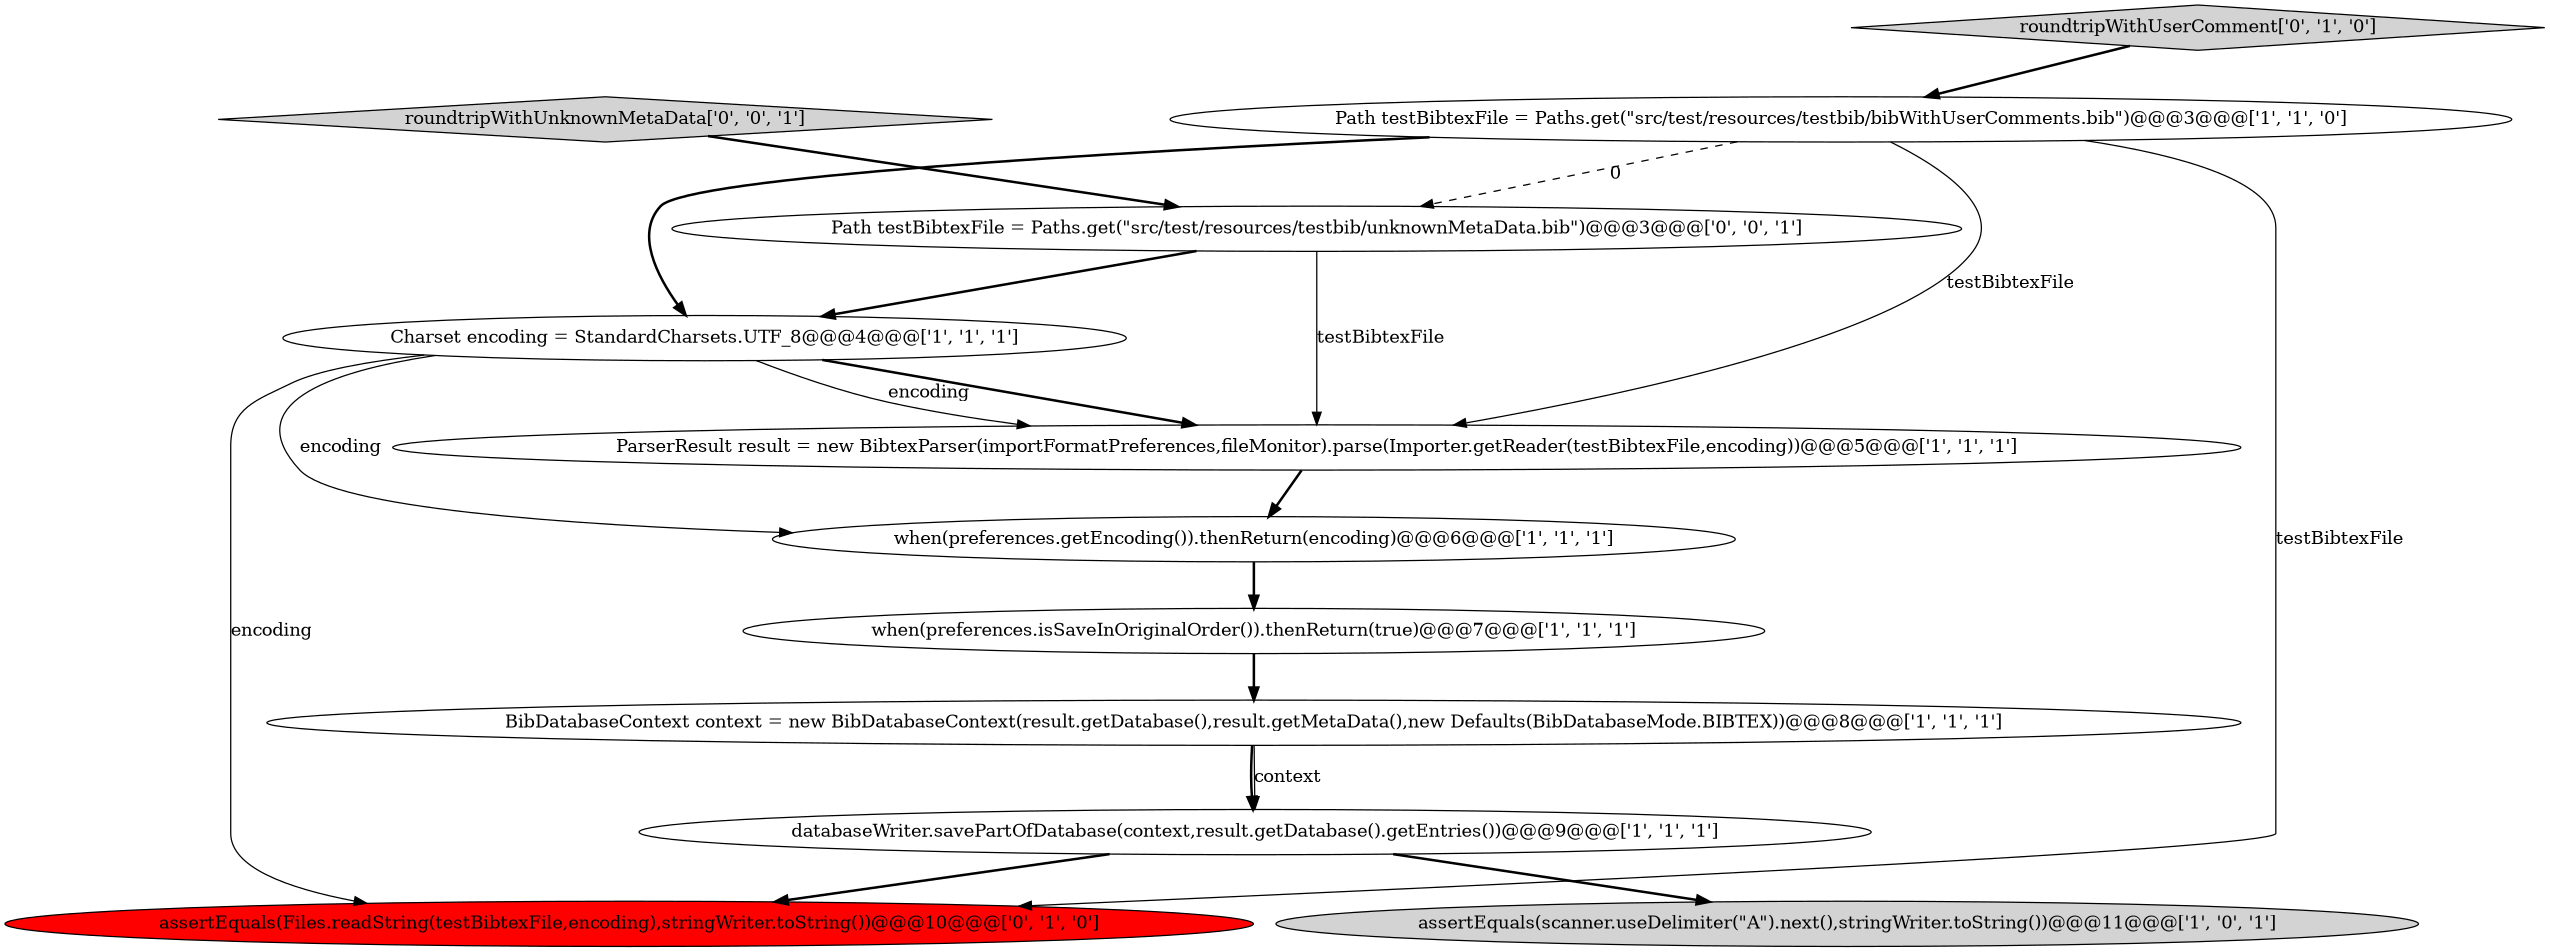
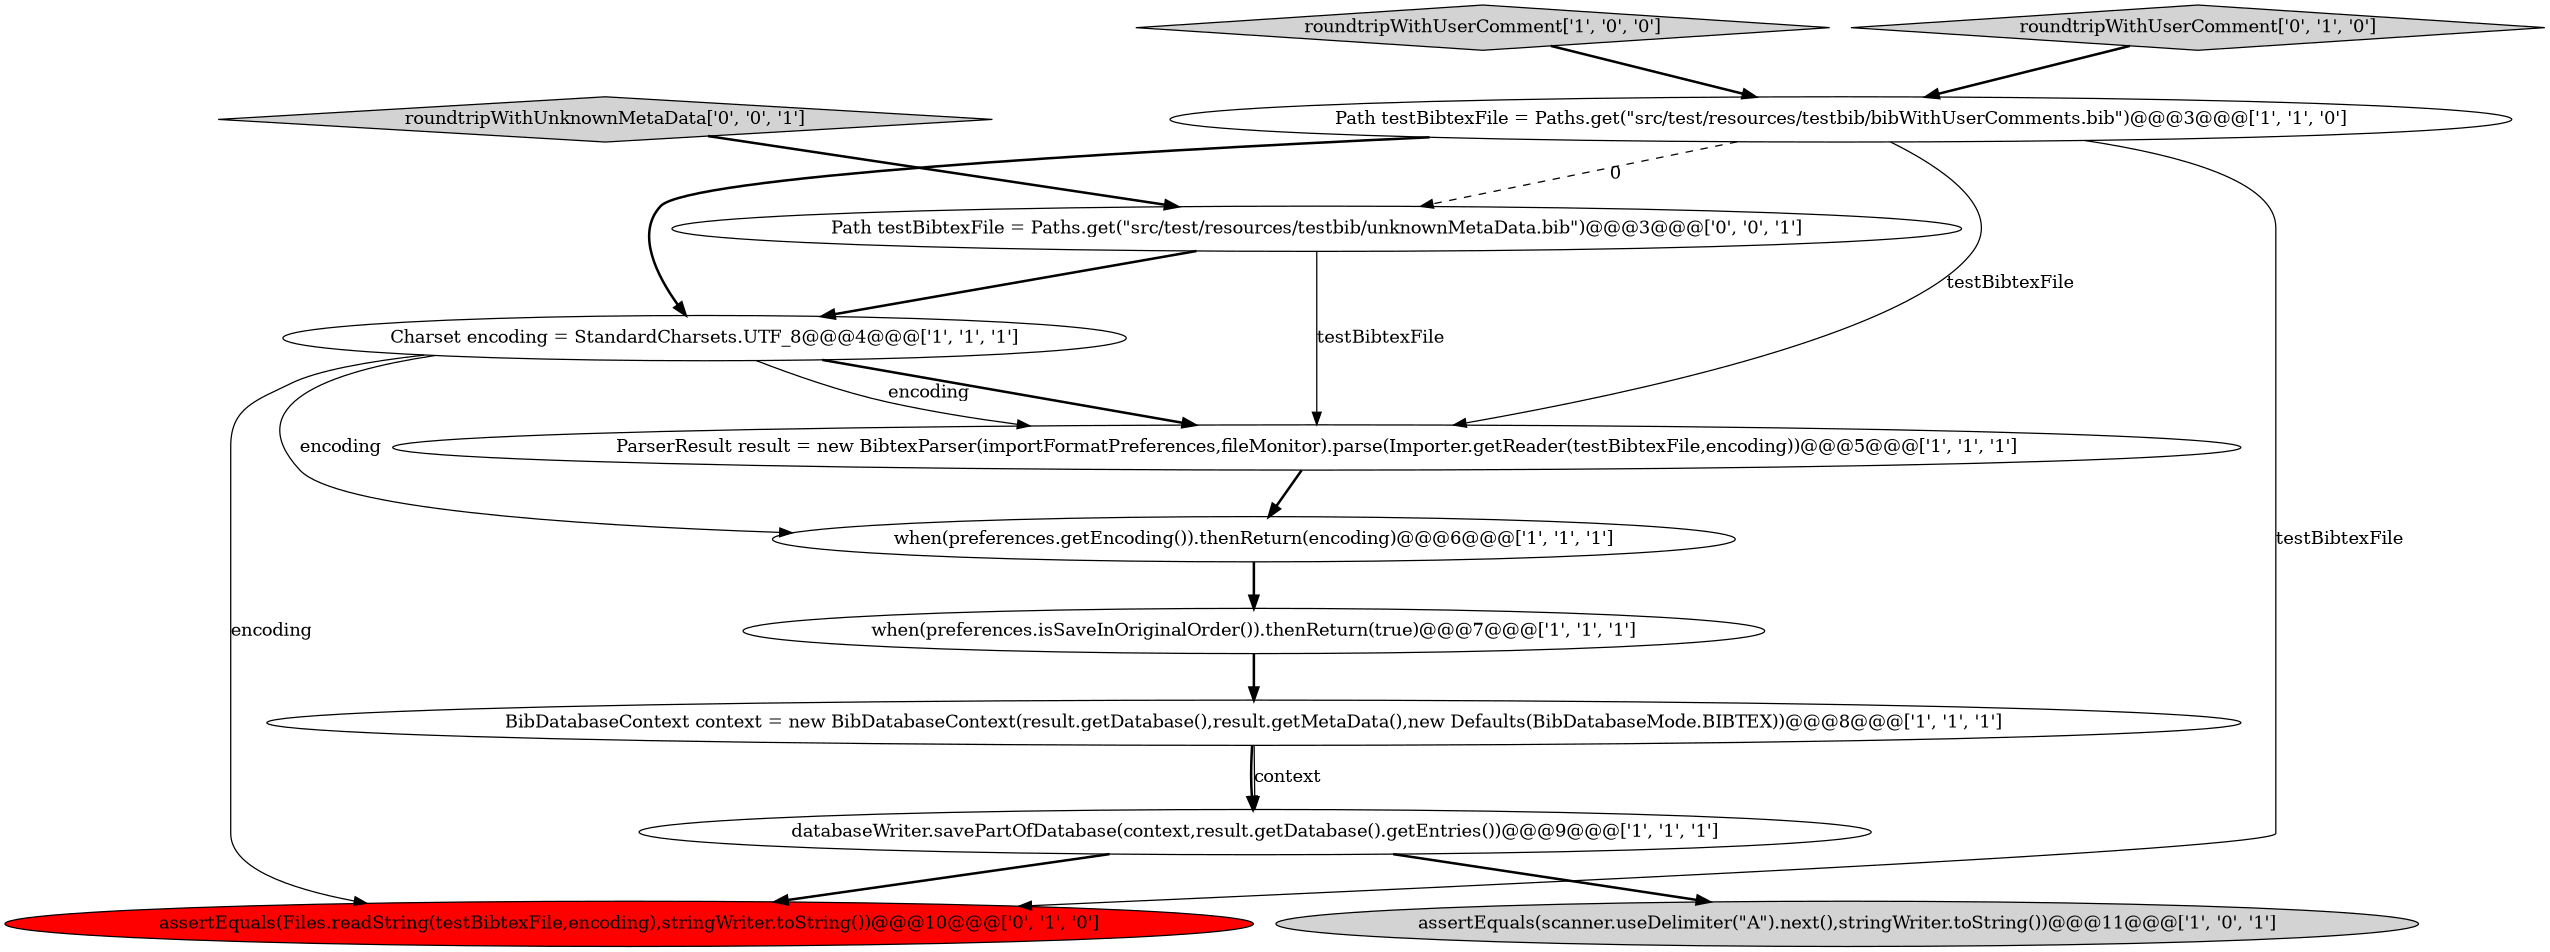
none -> (1483, 28)
